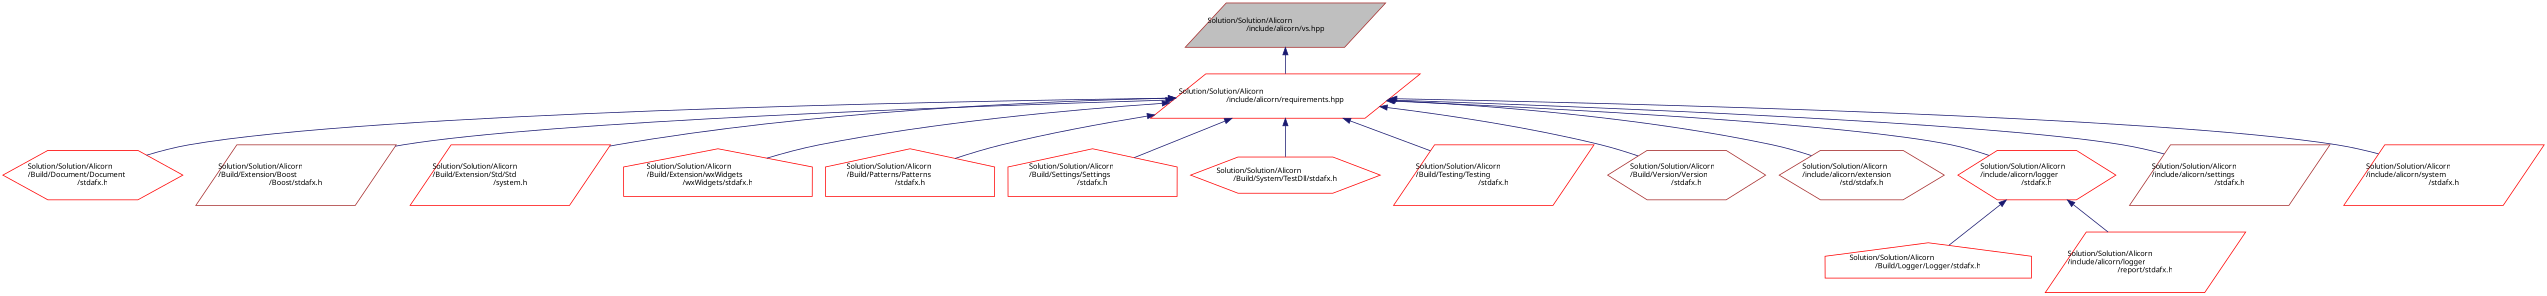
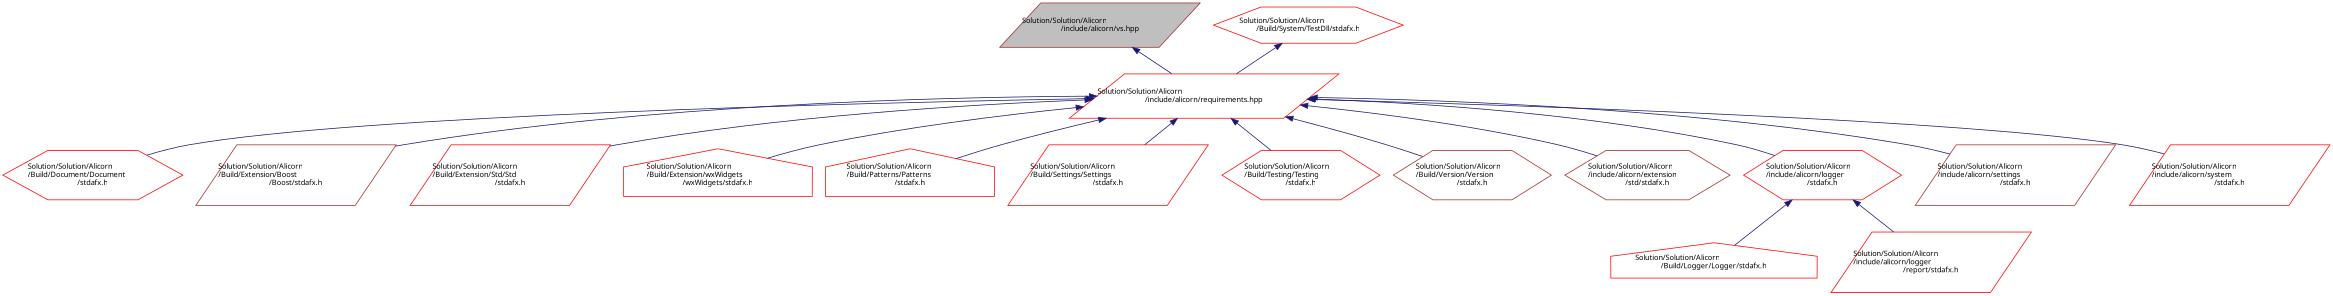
(1285, 141) -> (1256, 61)
(510, 175) -> (510, 175)
(1093, 175) -> (1108, 175)
(1494, 175) -> (1301, 175)
